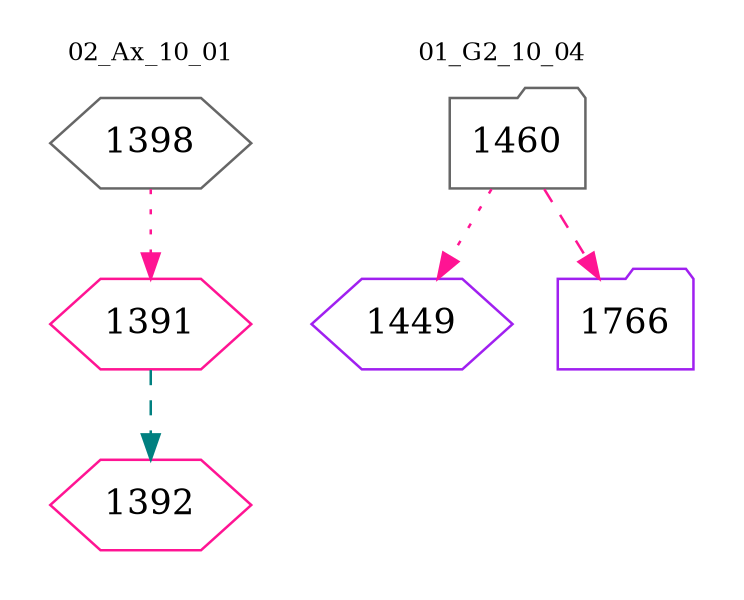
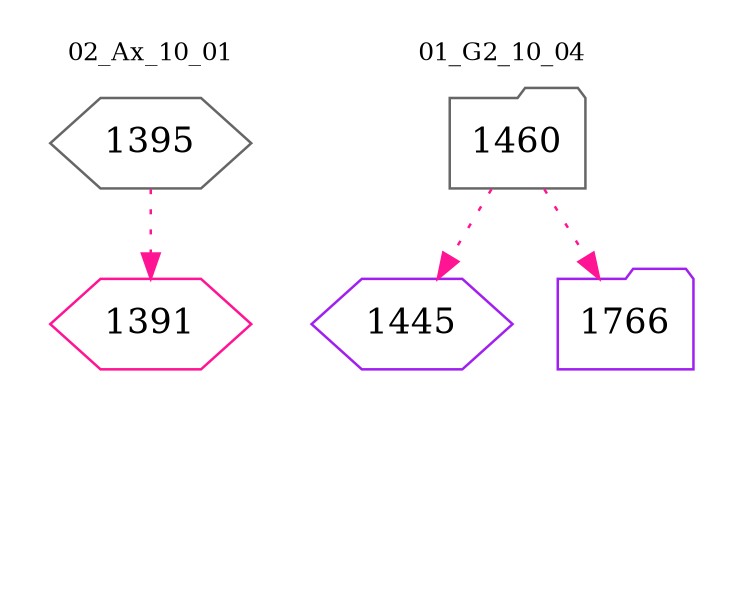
(151, 143) -> (151, 143)
(565, 223) -> (565, 223)
(412, 324) -> (412, 324)
(151, 505) -> none
